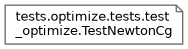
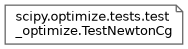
(94, 25) -> (94, 25)
